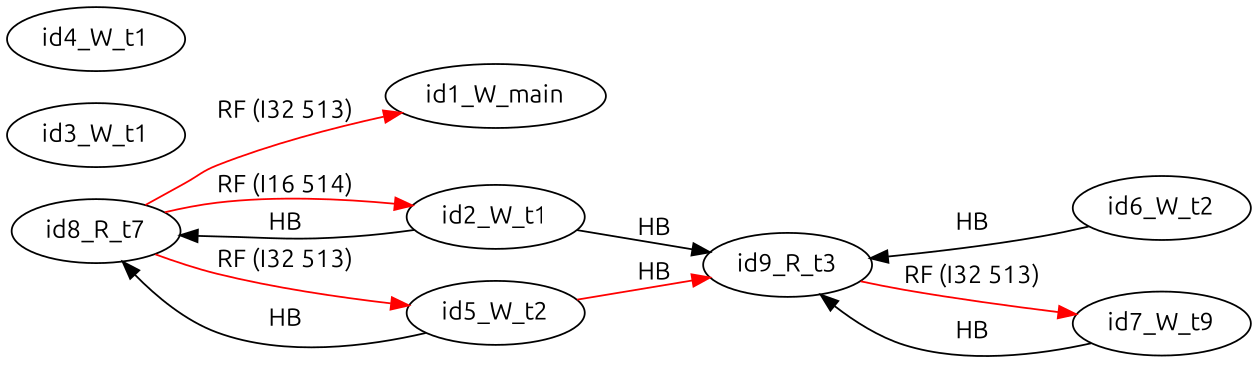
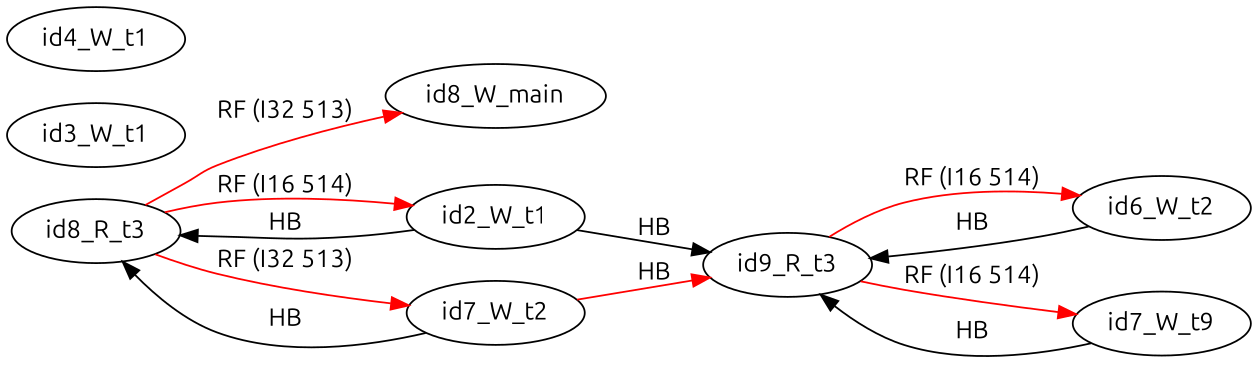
(496, 96) -> (496, 96)
none -> (941, 196)
(96, 231) -> (96, 231)
(972, 276) -> (972, 276)
(496, 313) -> (496, 313)
